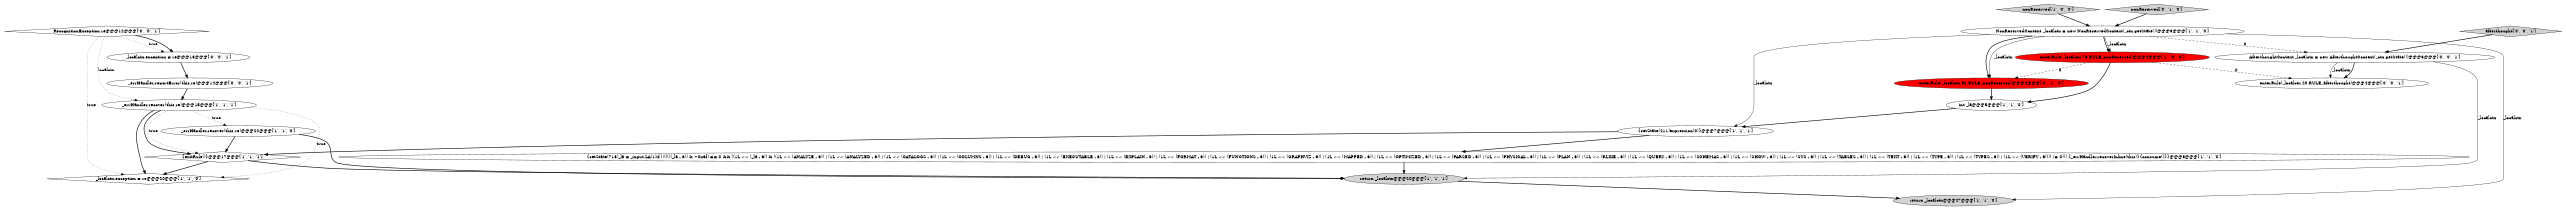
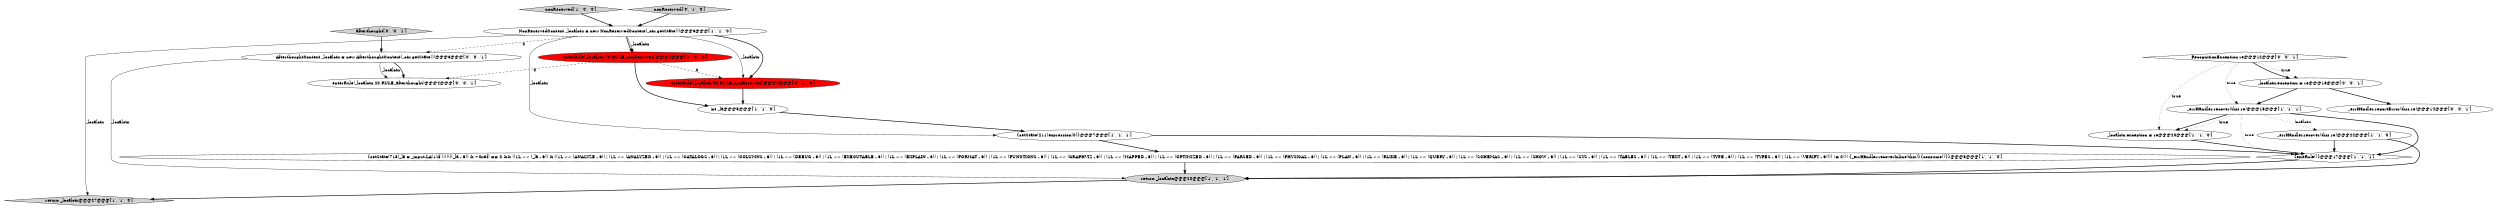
(106, 70) -> (2231, 83)
(185, 93) -> (2279, 96)
(217, 118) -> (2303, 122)
(187, 167) -> (2246, 147)
(148, 179) -> (2160, 135)
(1953, 201) -> (89, 201)
